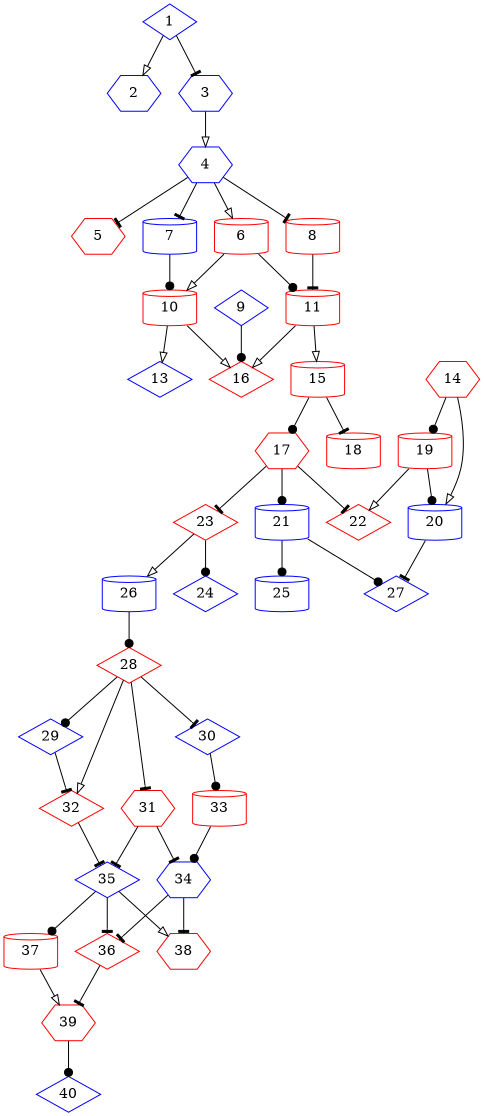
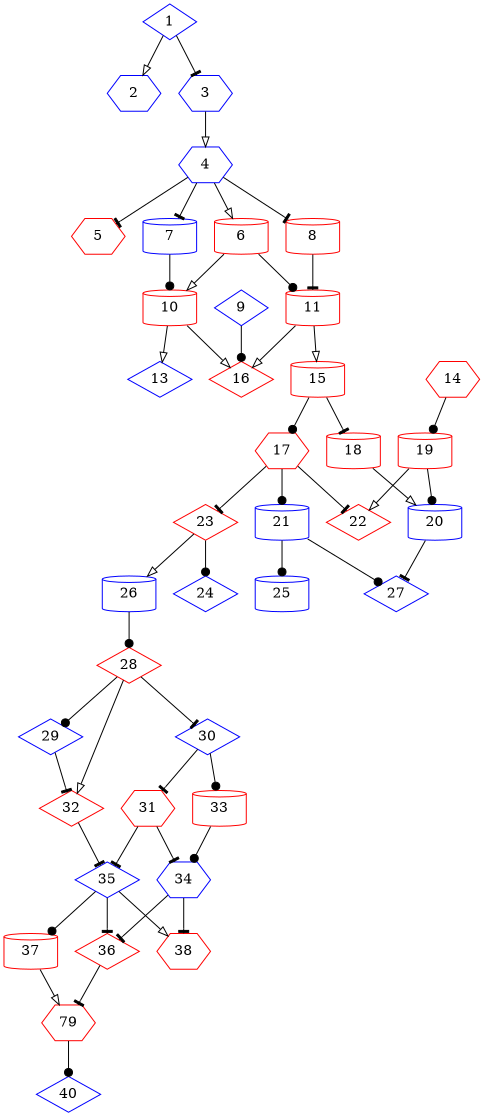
(463, 447) -> (388, 481)
(138, 734) -> (182, 768)
(69, 1023) -> (69, 1023)
